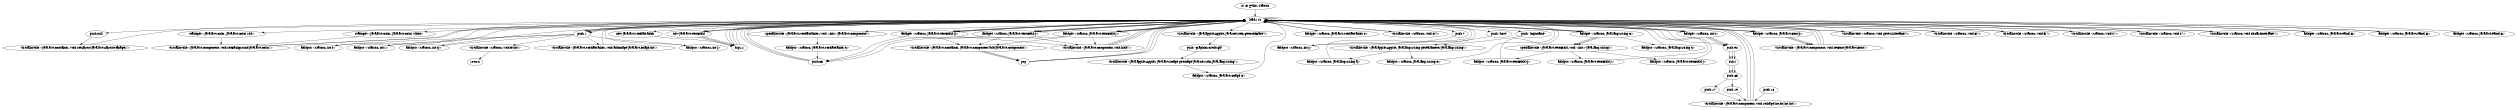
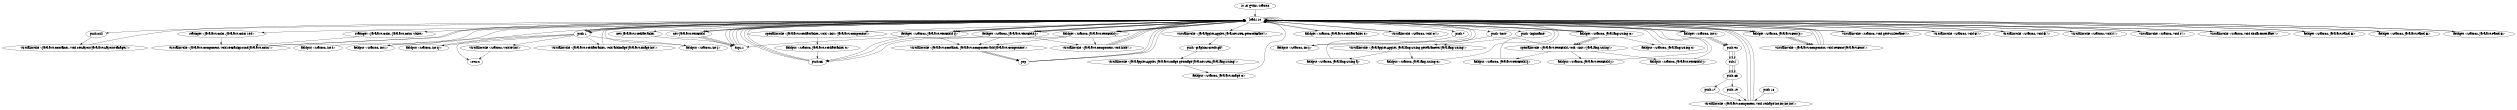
(1496, 23) -> (1859, 21)
(450, 39) -> (506, 39)
(1011, 41) -> (826, 41)
